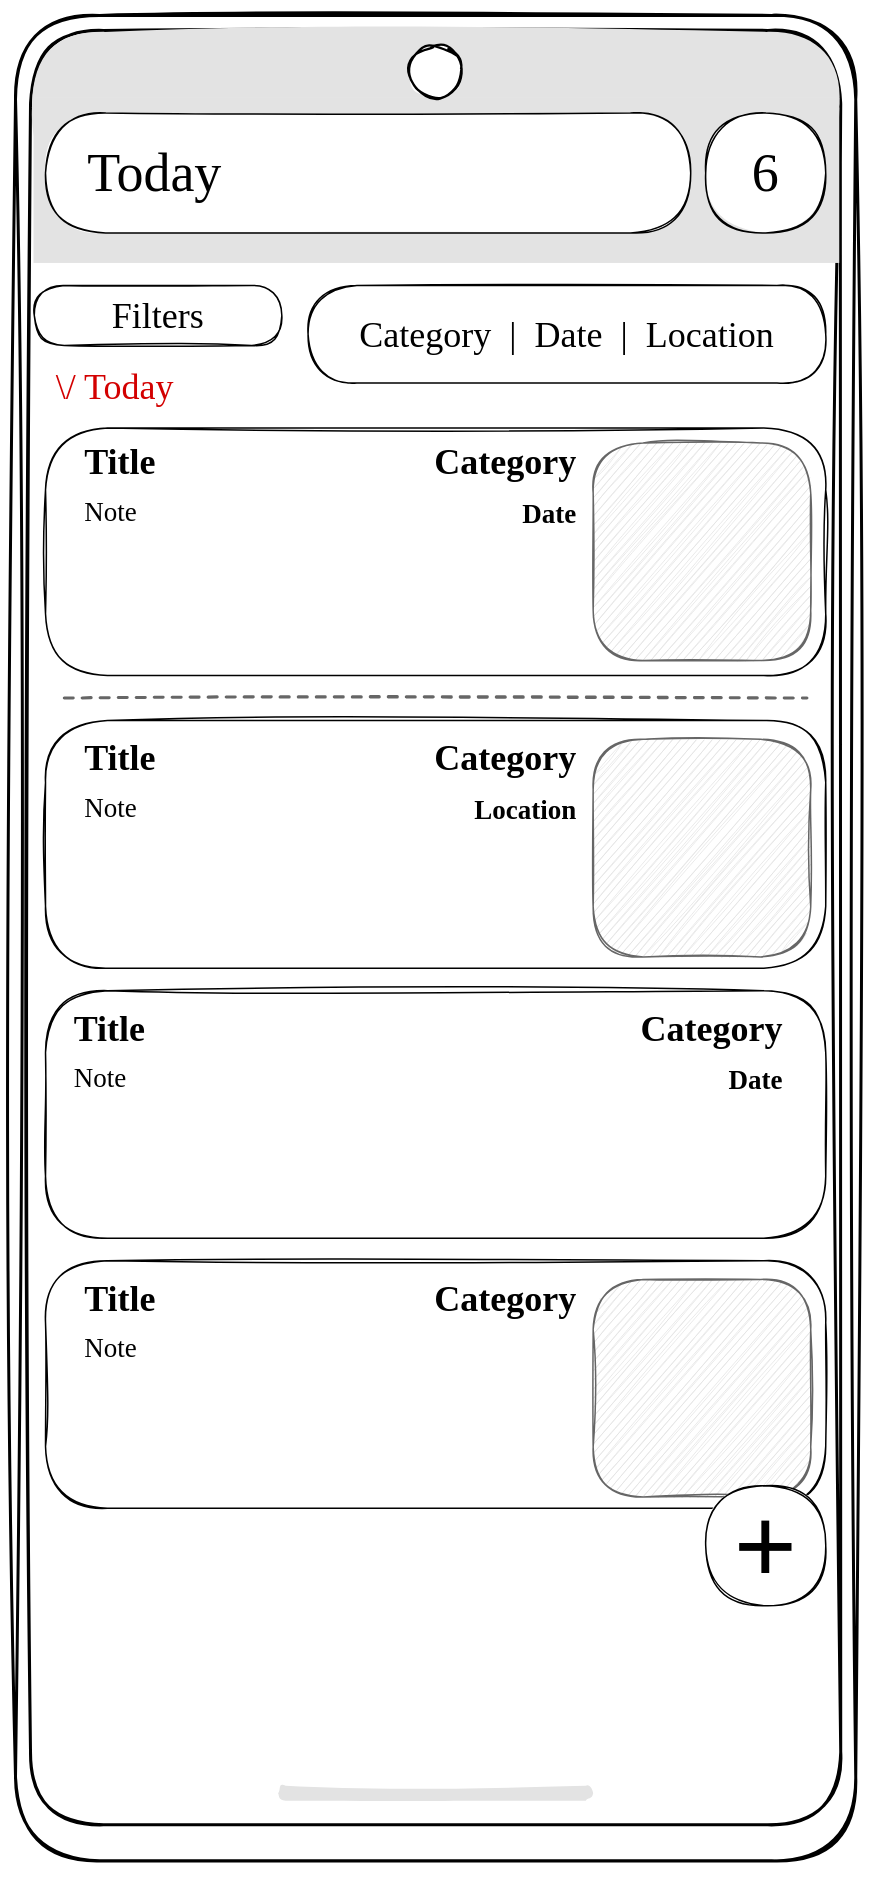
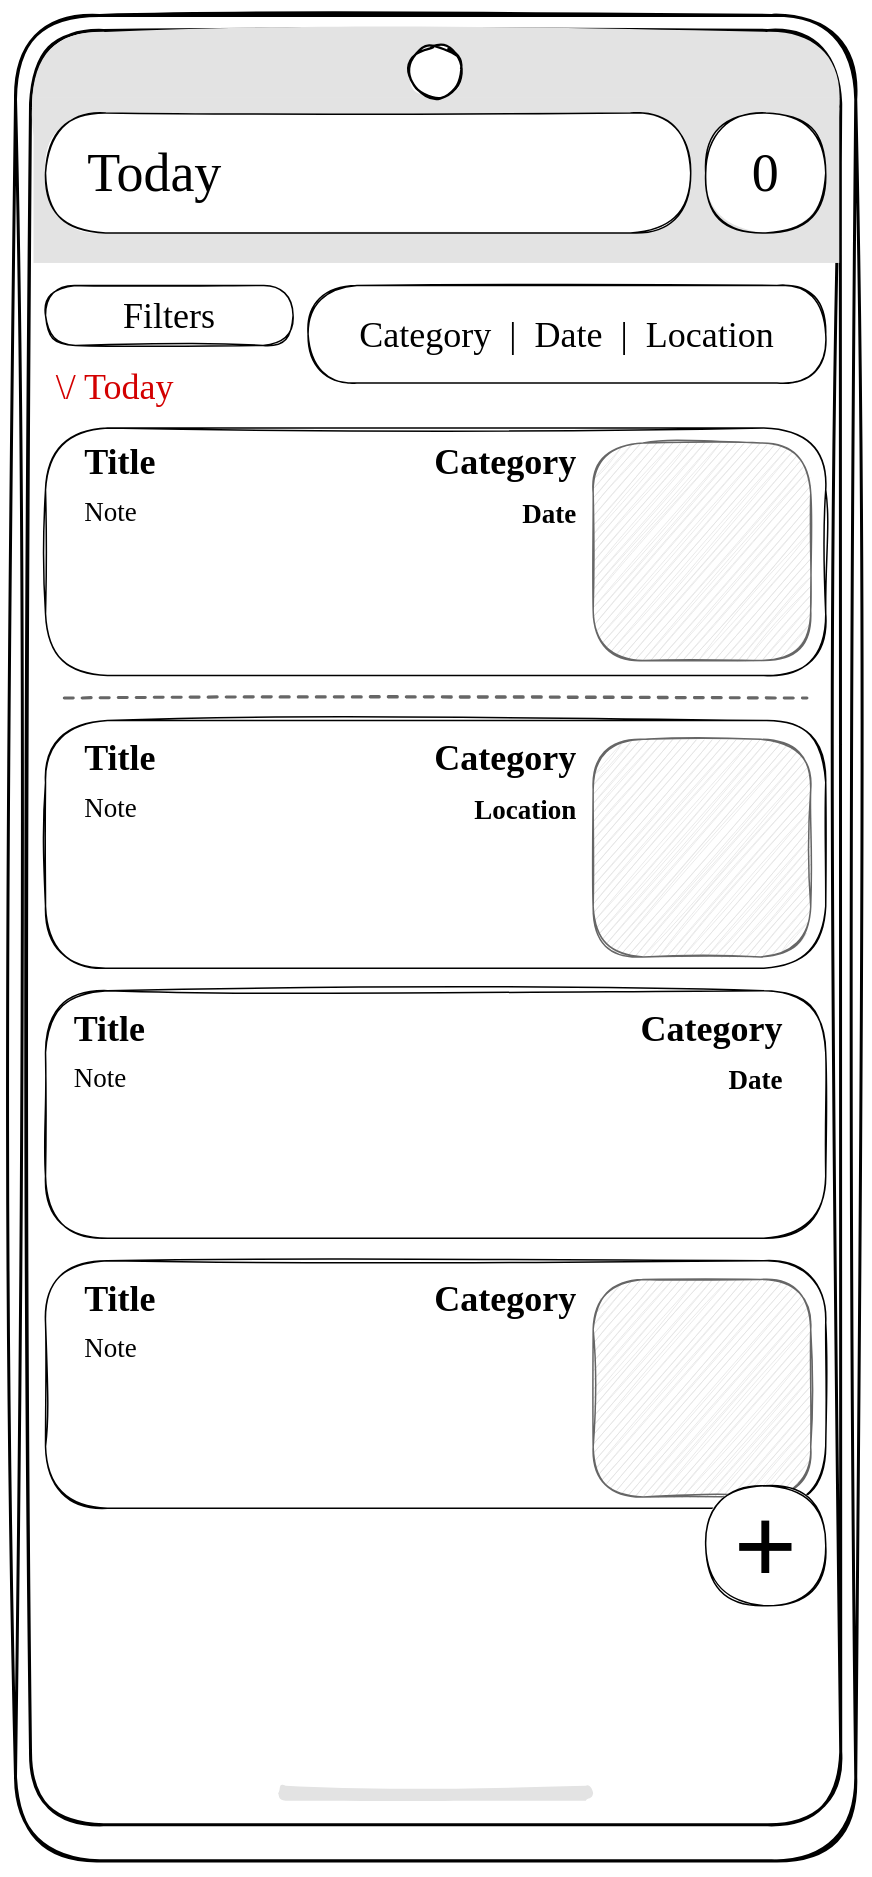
(765, 173) -> (765, 173)
(158, 315) -> (169, 315)
